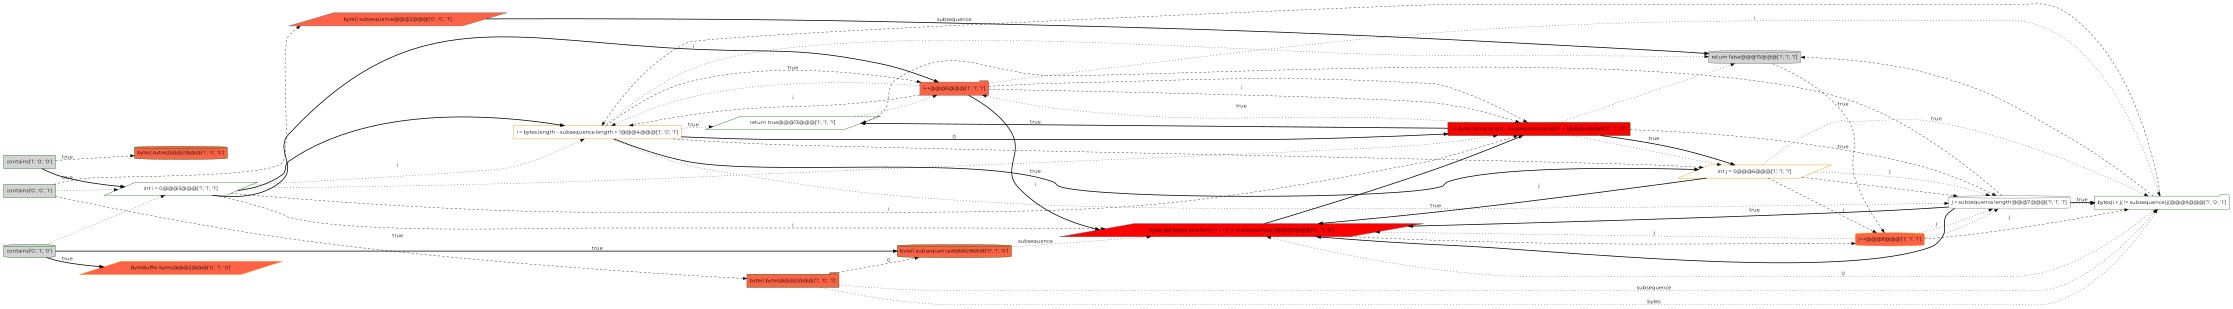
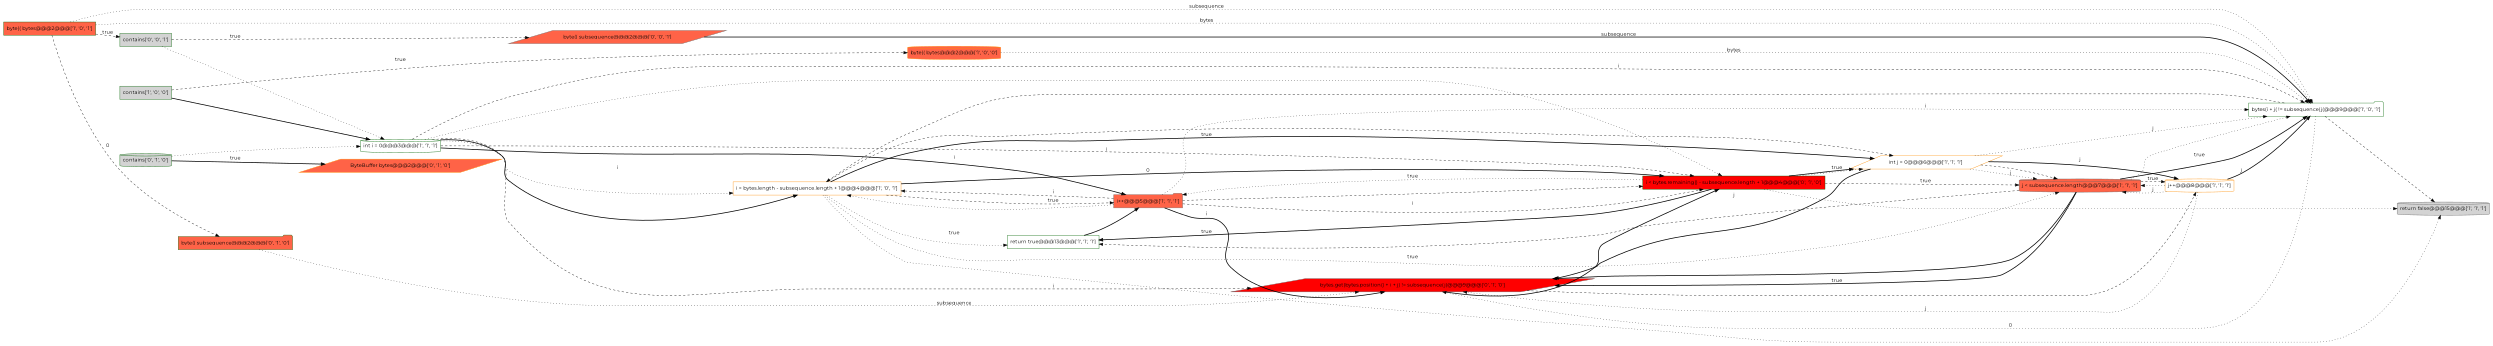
(1096, 26) -> (1516, 37)
none -> (1659, 53)
none -> (1354, 67)
(895, 109) -> (1111, 225)
(1936, 119) -> (2153, 129)
(793, 123) -> (1053, 242)
(1853, 130) -> (2151, 181)
(181, 153) -> (954, 53)
(181, 189) -> (401, 146)
(1815, 202) -> (2082, 166)
(2009, 202) -> (2080, 186)
(2025, 227) -> (2271, 154)
(1890, 239) -> (2200, 186)
(474, 251) -> none
(954, 251) -> (235, 243)
(415, 254) -> (106, 35)
(793, 281) -> (50, 29)
